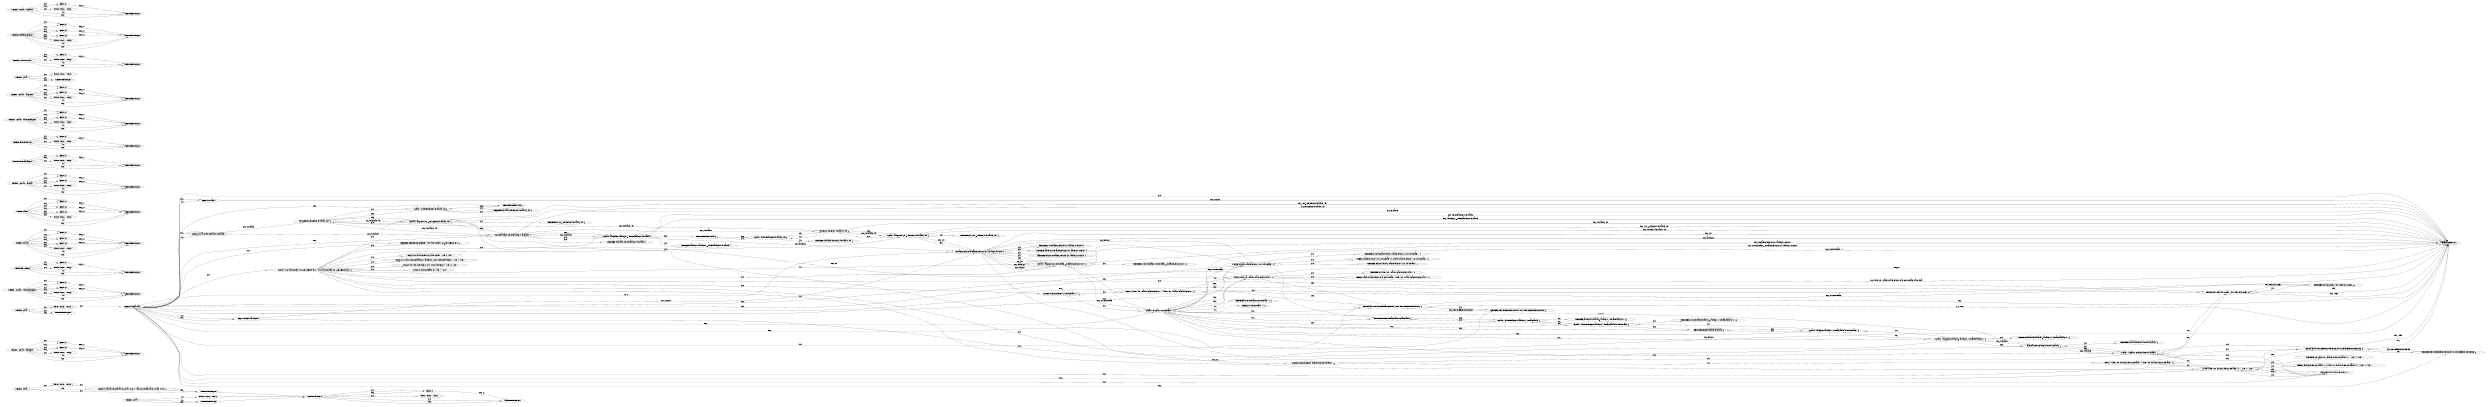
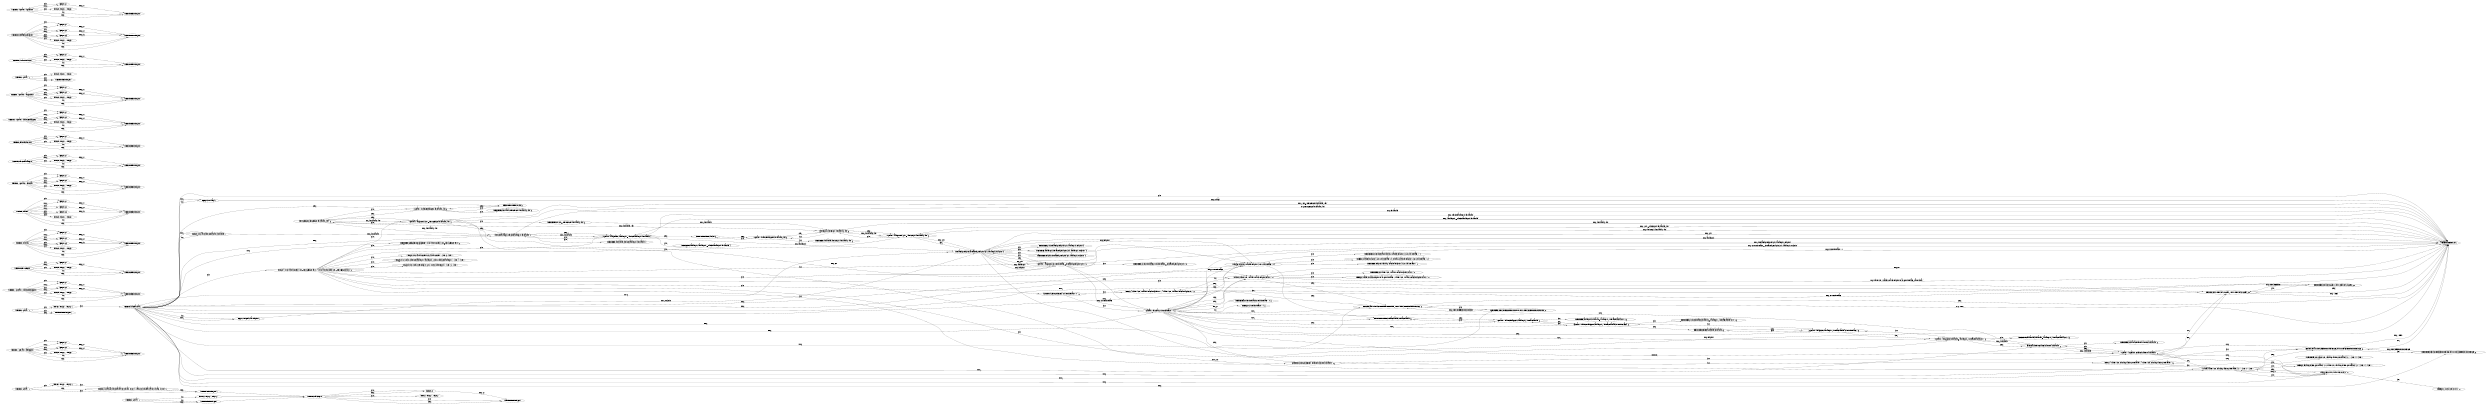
(1215, 200) -> (1215, 200)
(261, 228) -> none
(667, 231) -> (709, 223)
(979, 236) -> none
(430, 270) -> none
(2273, 285) -> (2273, 285)
(1215, 307) -> (1215, 307)
(1601, 313) -> (1601, 313)
(1425, 329) -> (1223, 351)
(1655, 355) -> (1655, 355)
(1142, 358) -> (1071, 371)
none -> (2449, 389)
